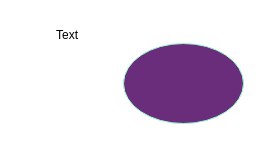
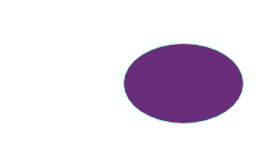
(51, 36) -> none
